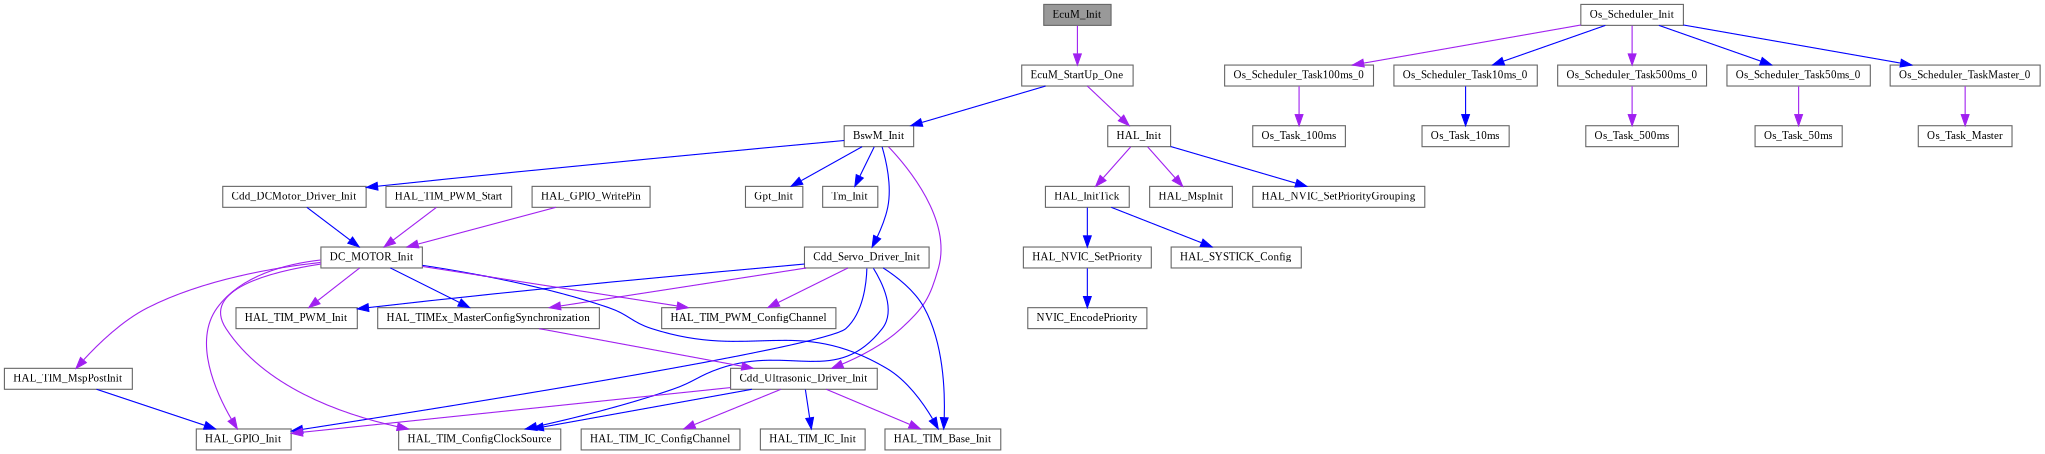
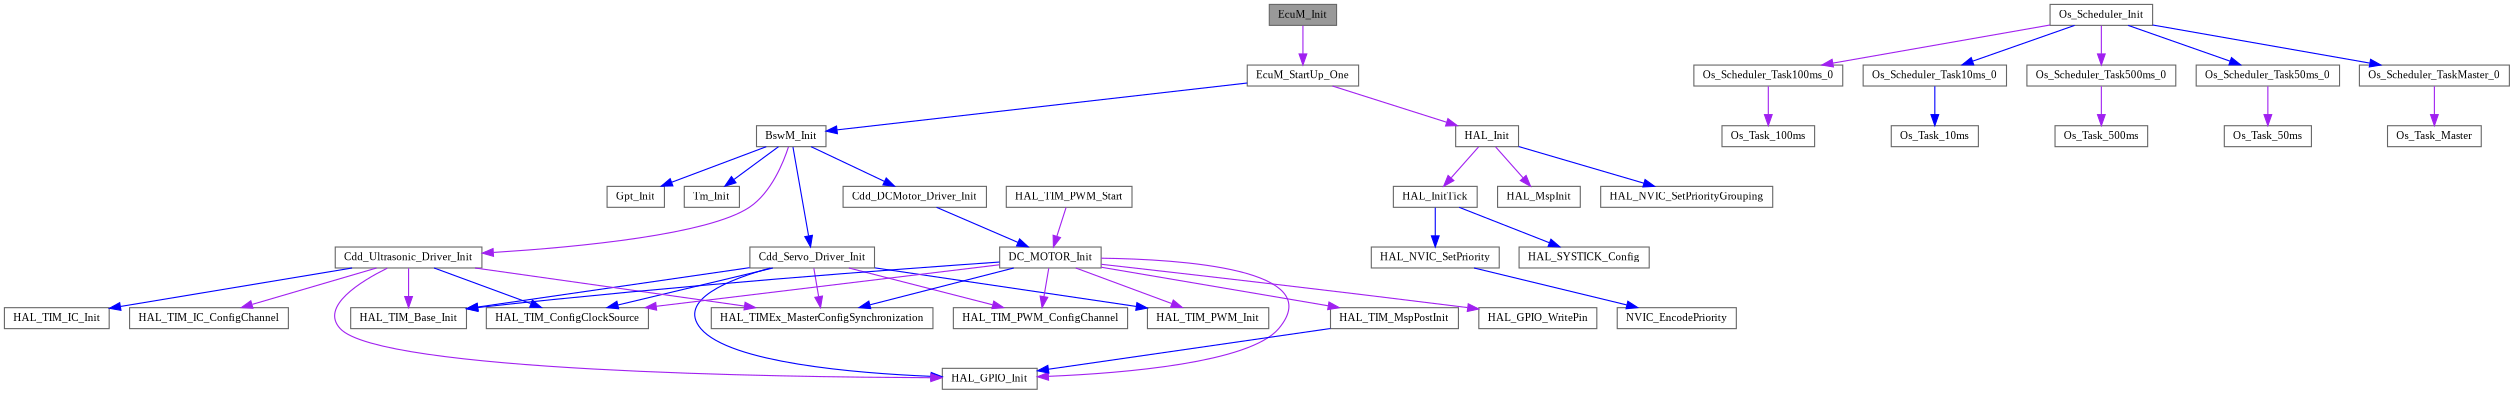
(487, 226) -> (1294, 286)
(640, 347) -> (583, 283)
